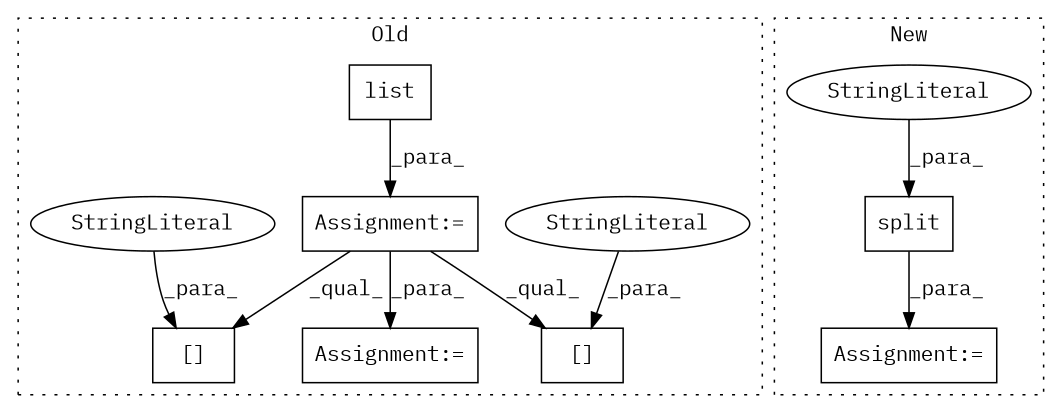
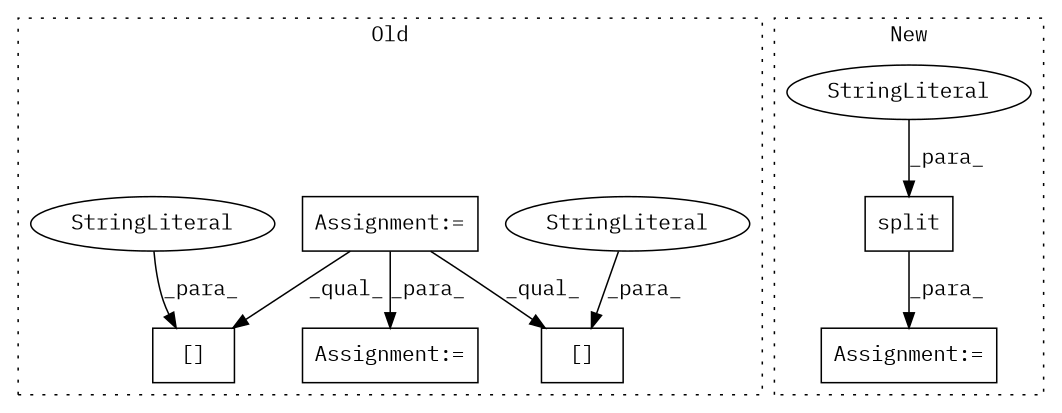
(390, 92) -> none
